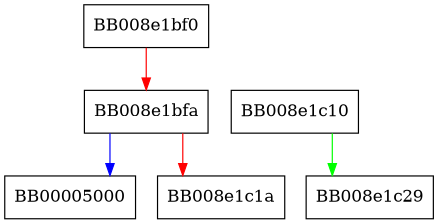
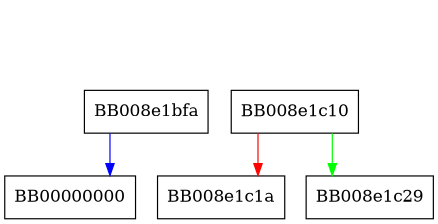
(146, 26) -> none
(183, 148) -> (258, 148)
(70, 197) -> (70, 197)
